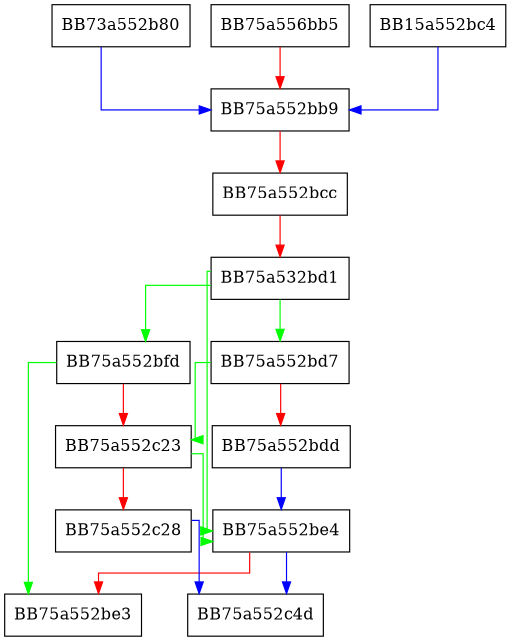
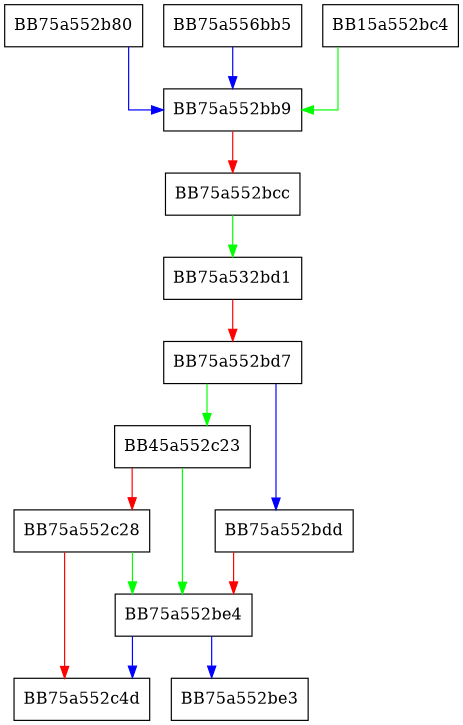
(121, 26) -> (74, 26)
(280, 62) -> (233, 62)
(431, 110) -> (338, 91)
(280, 230) -> (233, 230)
(280, 314) -> (233, 314)
(123, 363) -> none
(207, 399) -> (132, 567)
(281, 399) -> (276, 441)
(123, 447) -> (182, 447)
(281, 483) -> (234, 567)
(199, 547) -> (65, 609)
(180, 573) -> (212, 651)
